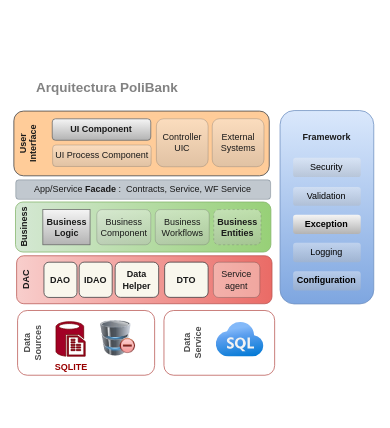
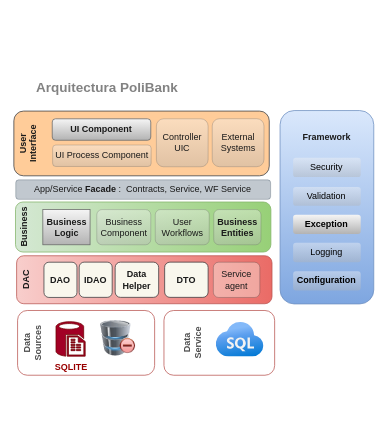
(237, 227) -> (237, 227)
(183, 228) -> (183, 228)
